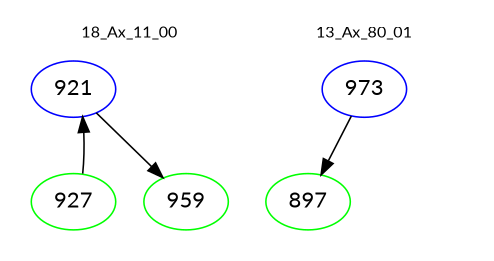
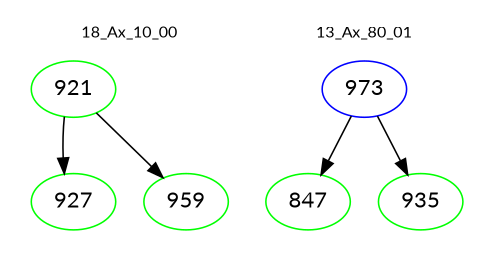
(130, 34) -> (130, 34)
(74, 89) -> (74, 89)
(84, 153) -> (63, 137)
(308, 202) -> (308, 202)
none -> (421, 202)
